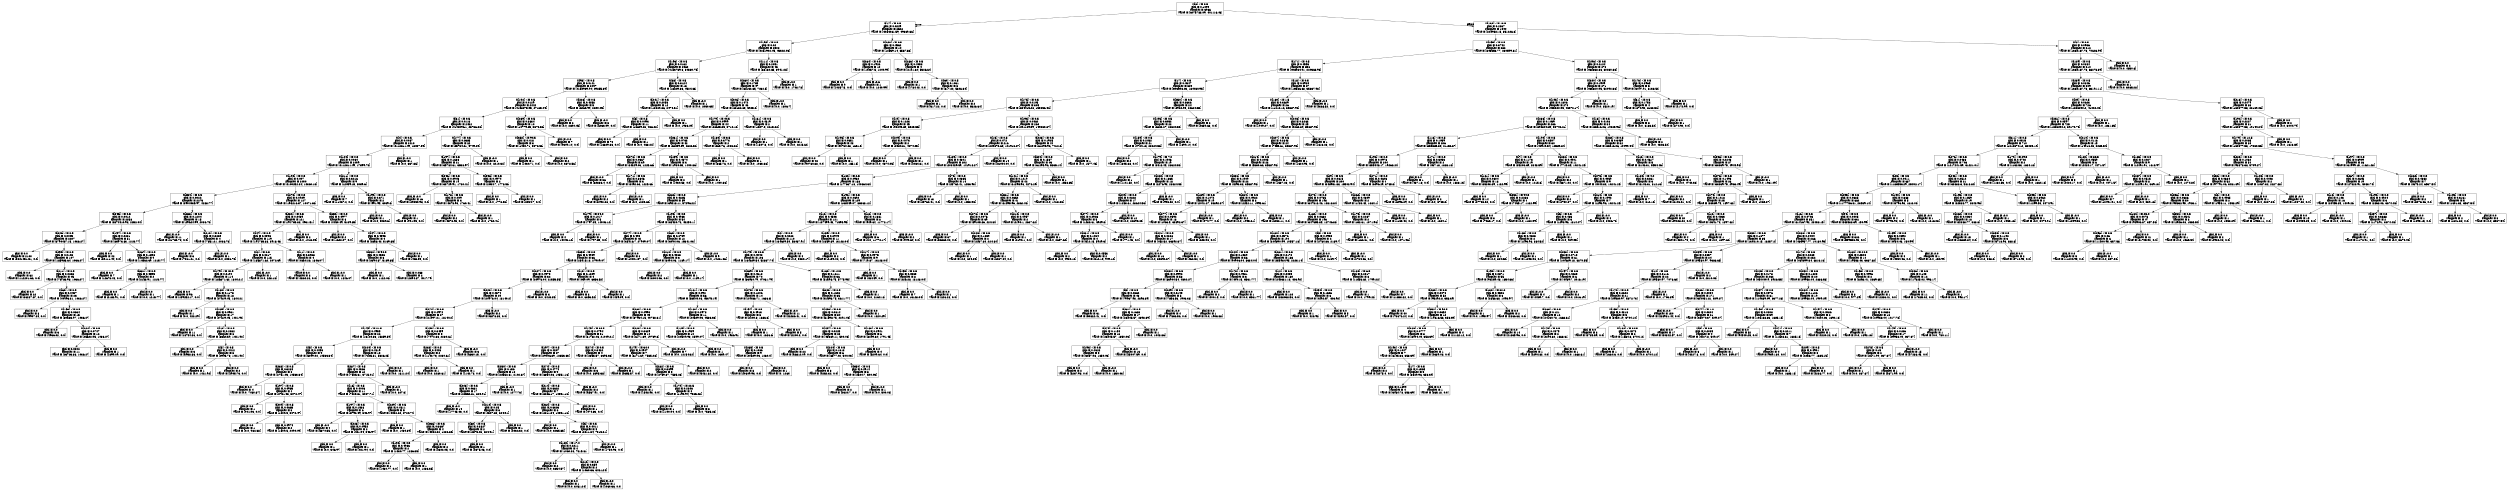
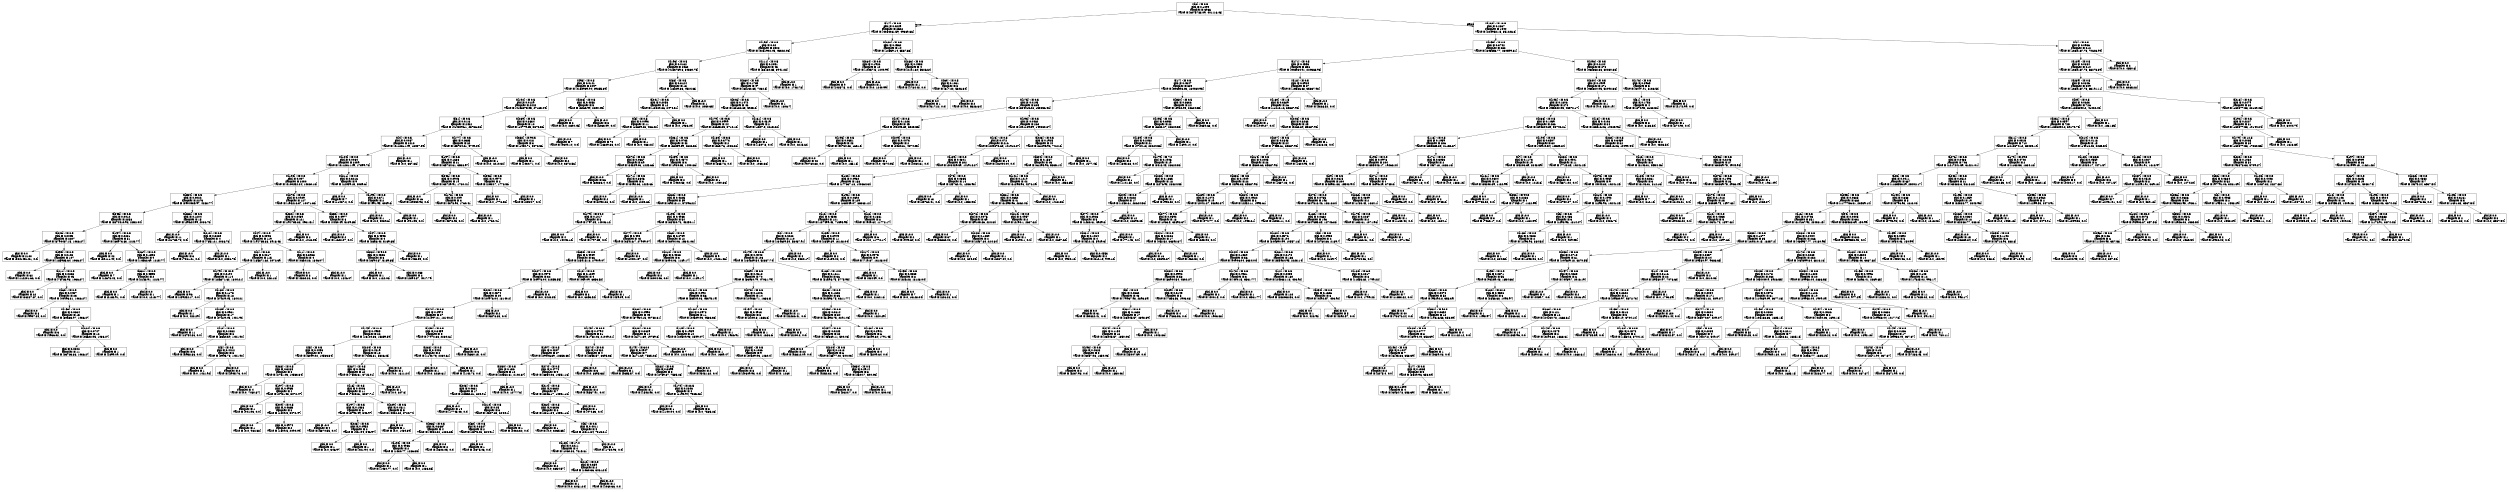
(2103, 180) -> (2103, 180)
(2360, 238) -> (2360, 238)
none -> (1920, 314)
(608, 447) -> (608, 447)
